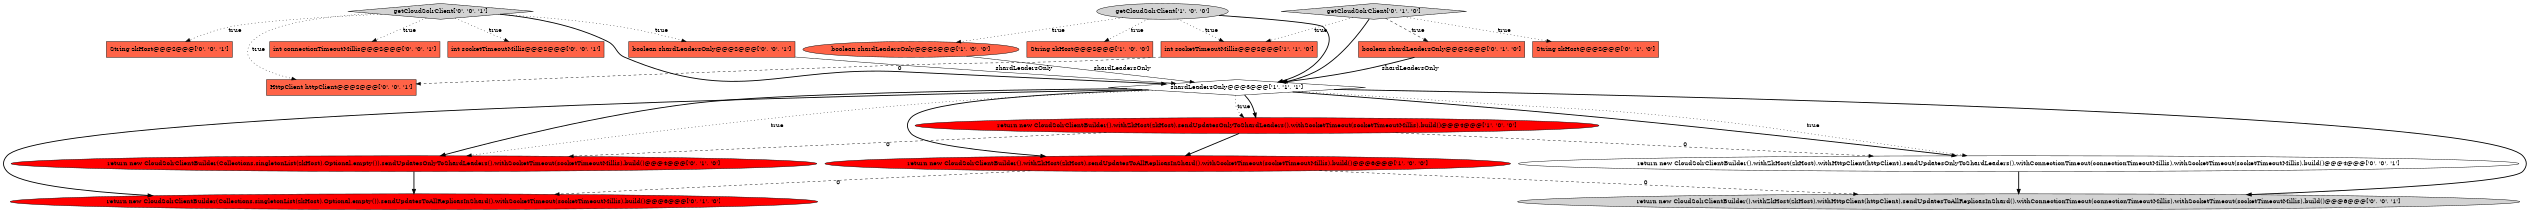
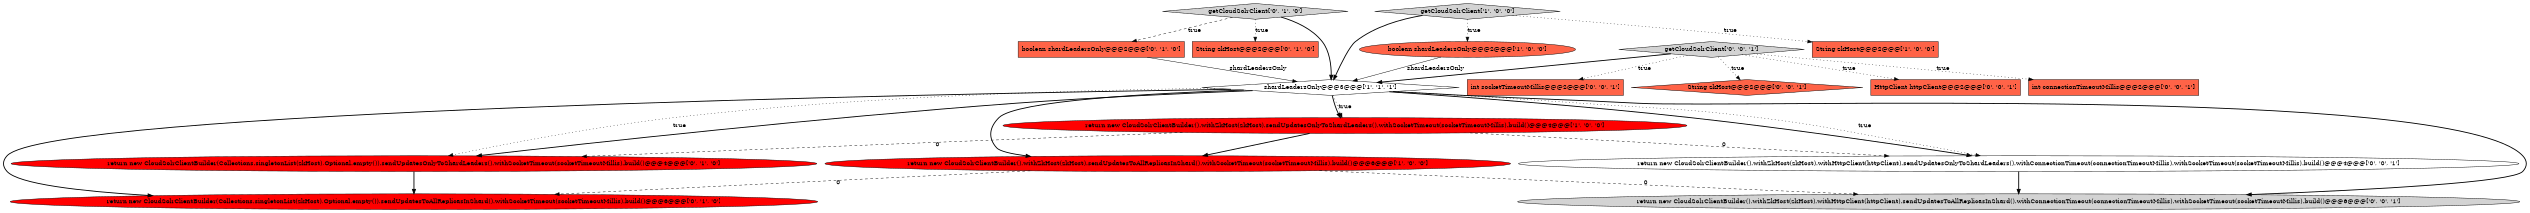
(1163, 11) -> (1467, 11)
(169, 49) -> (1747, 88)
(712, 49) -> none
(1239, 49) -> none
(1350, 72) -> (1220, 69)
